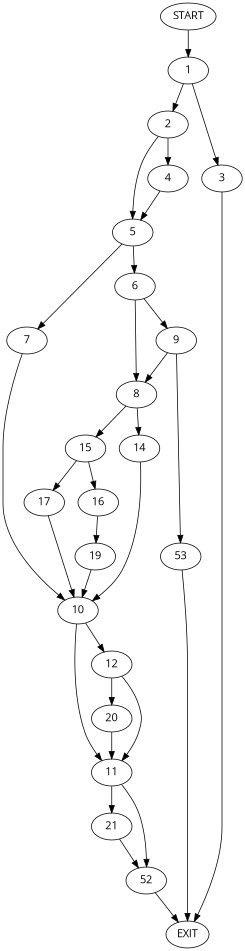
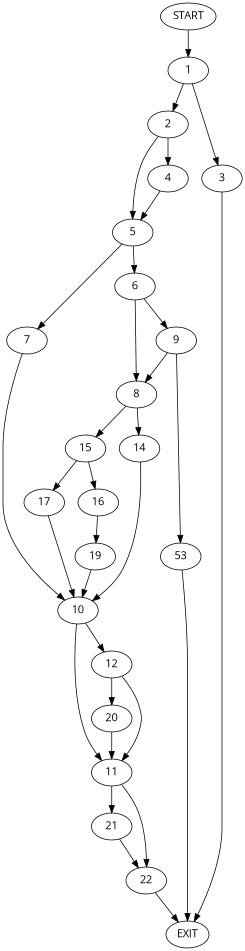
(146, 880) -> (146, 880)
